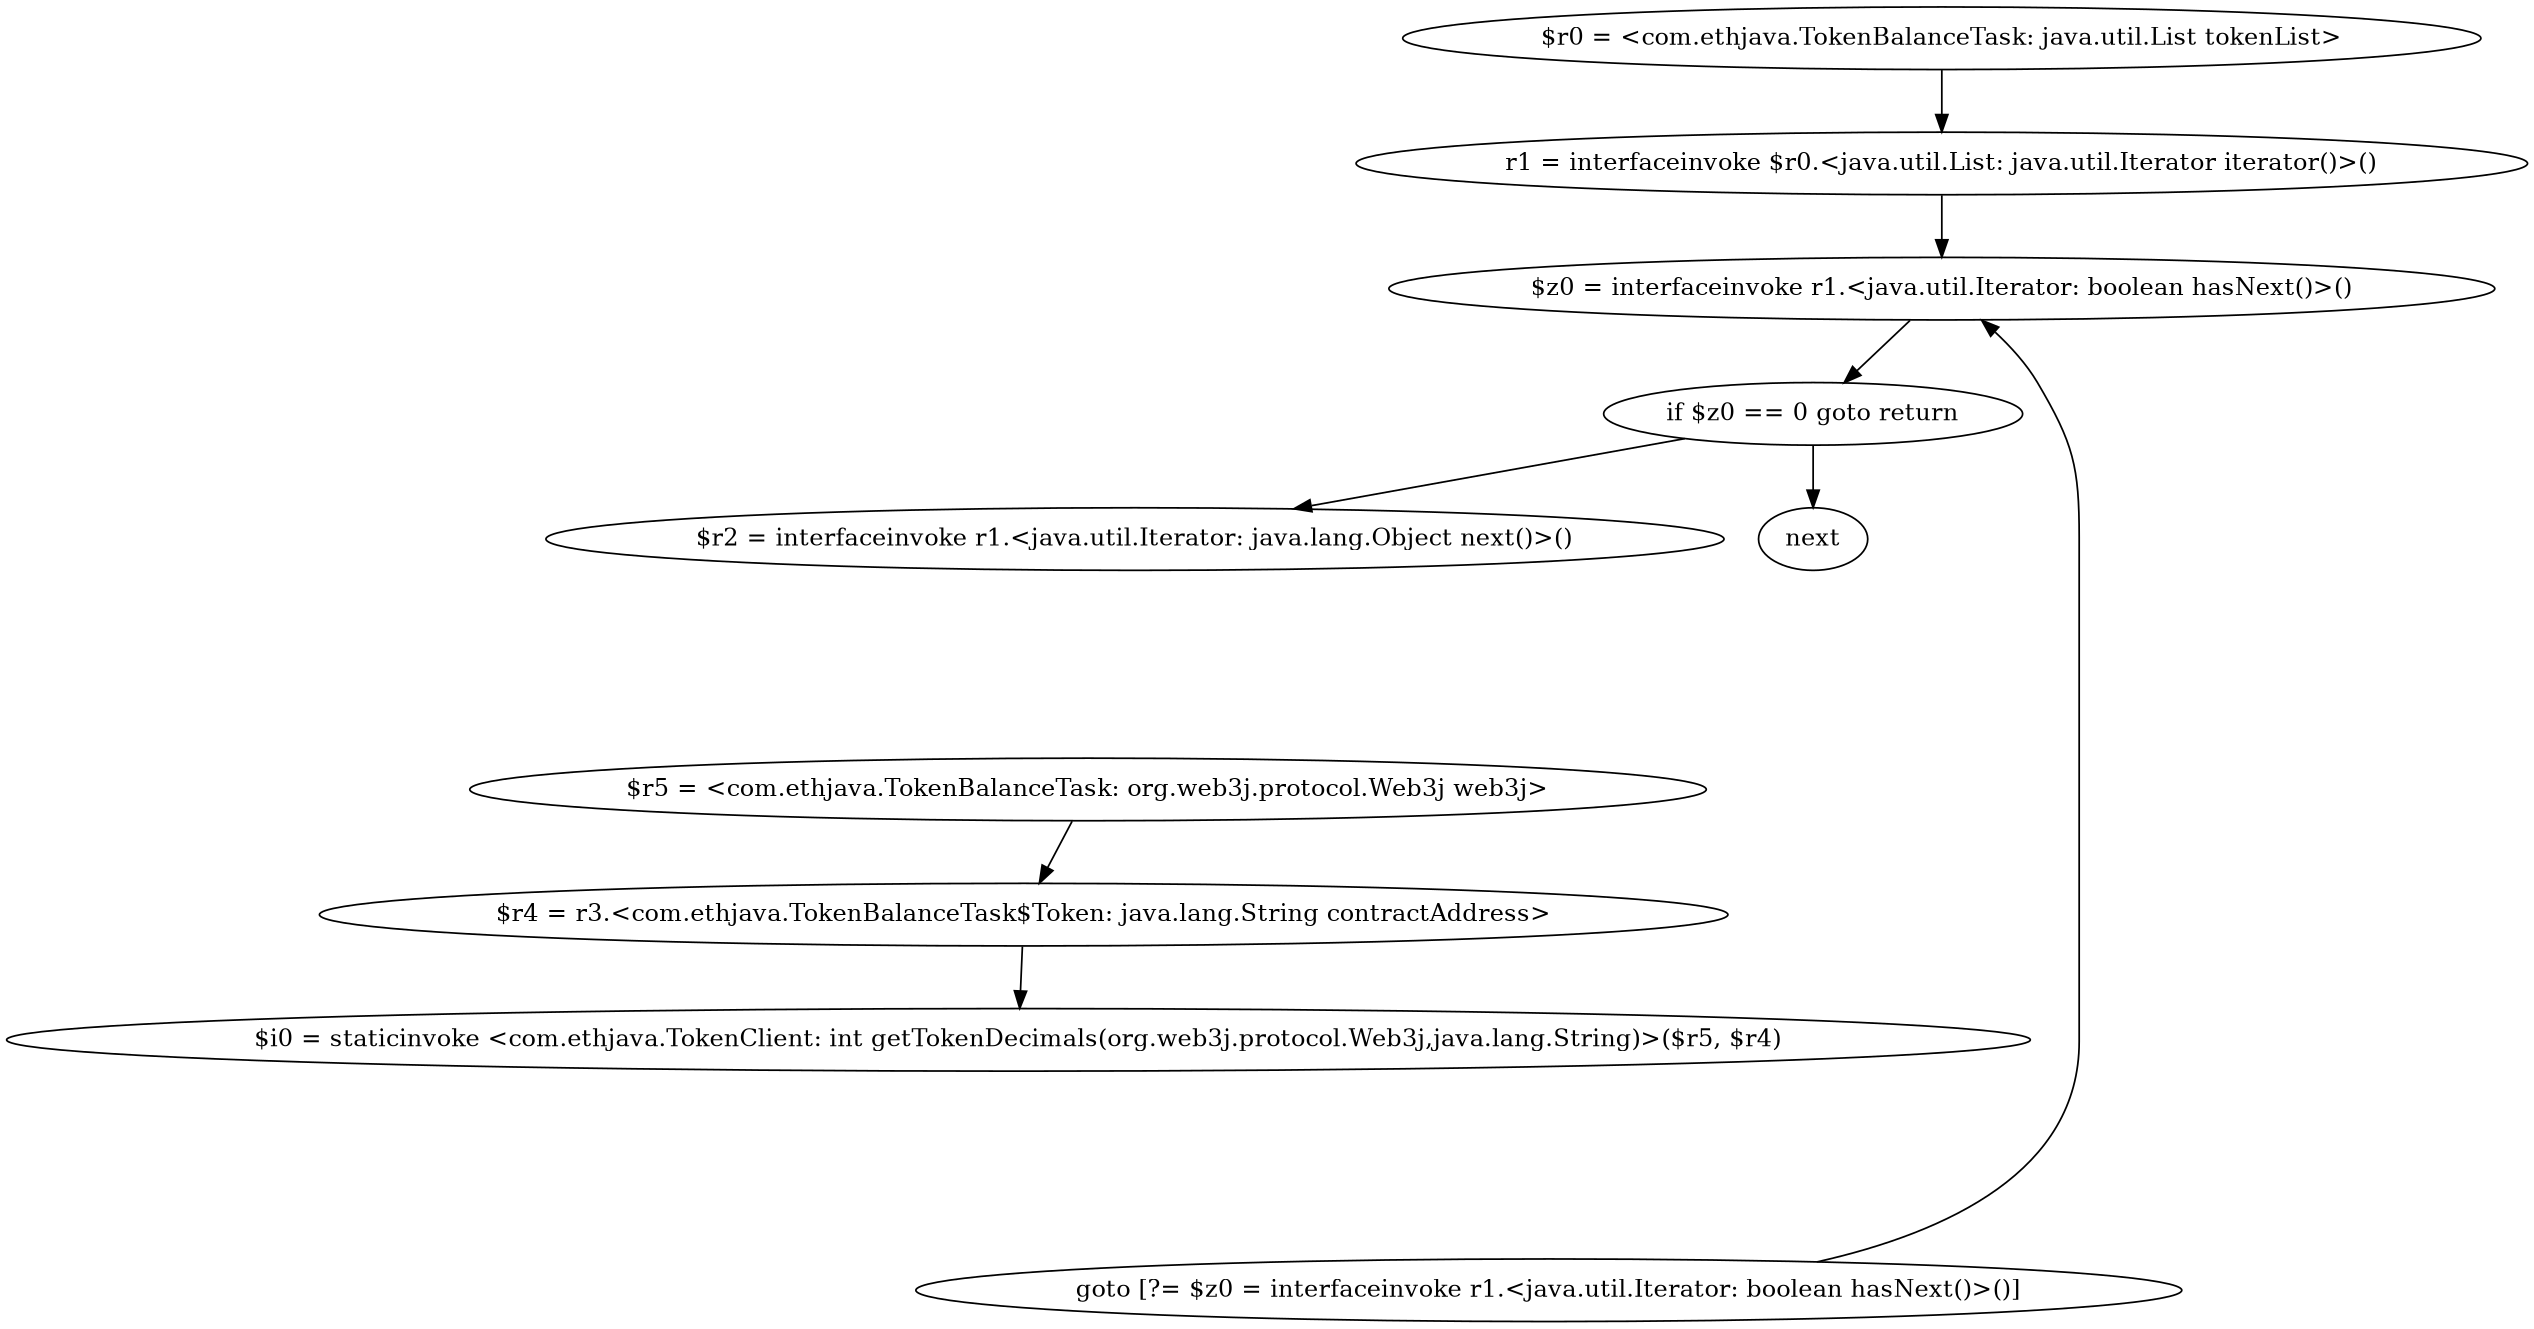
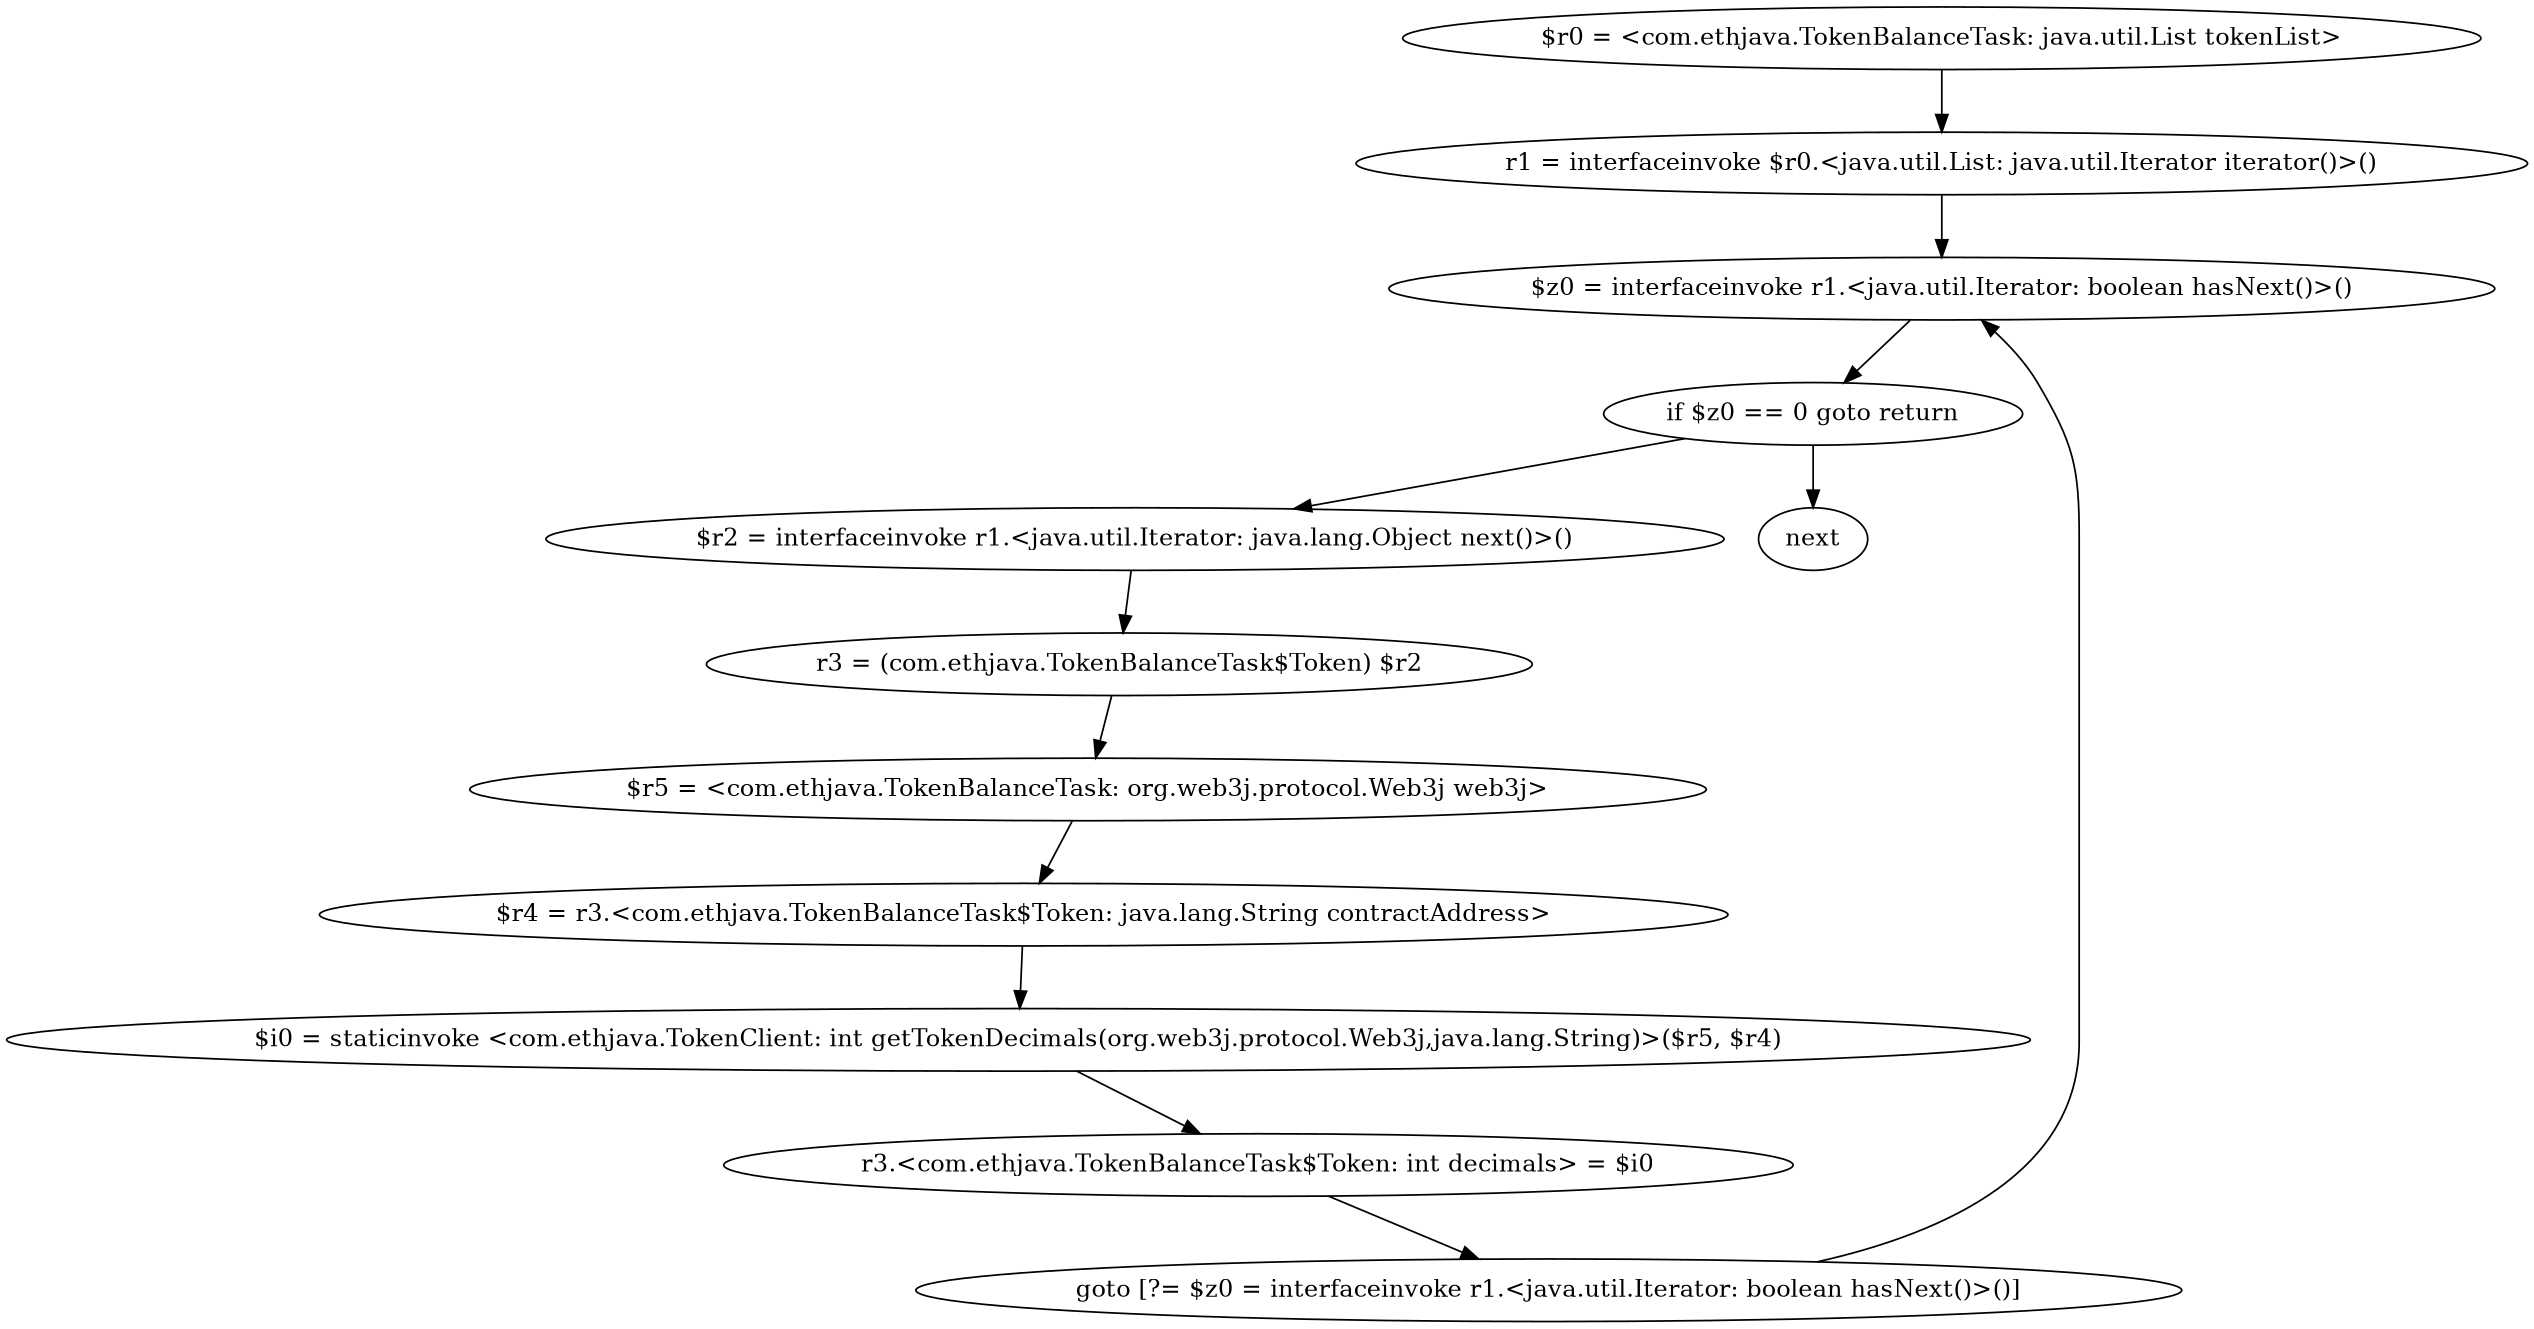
none -> (1119, 664)
none -> (1258, 1165)
